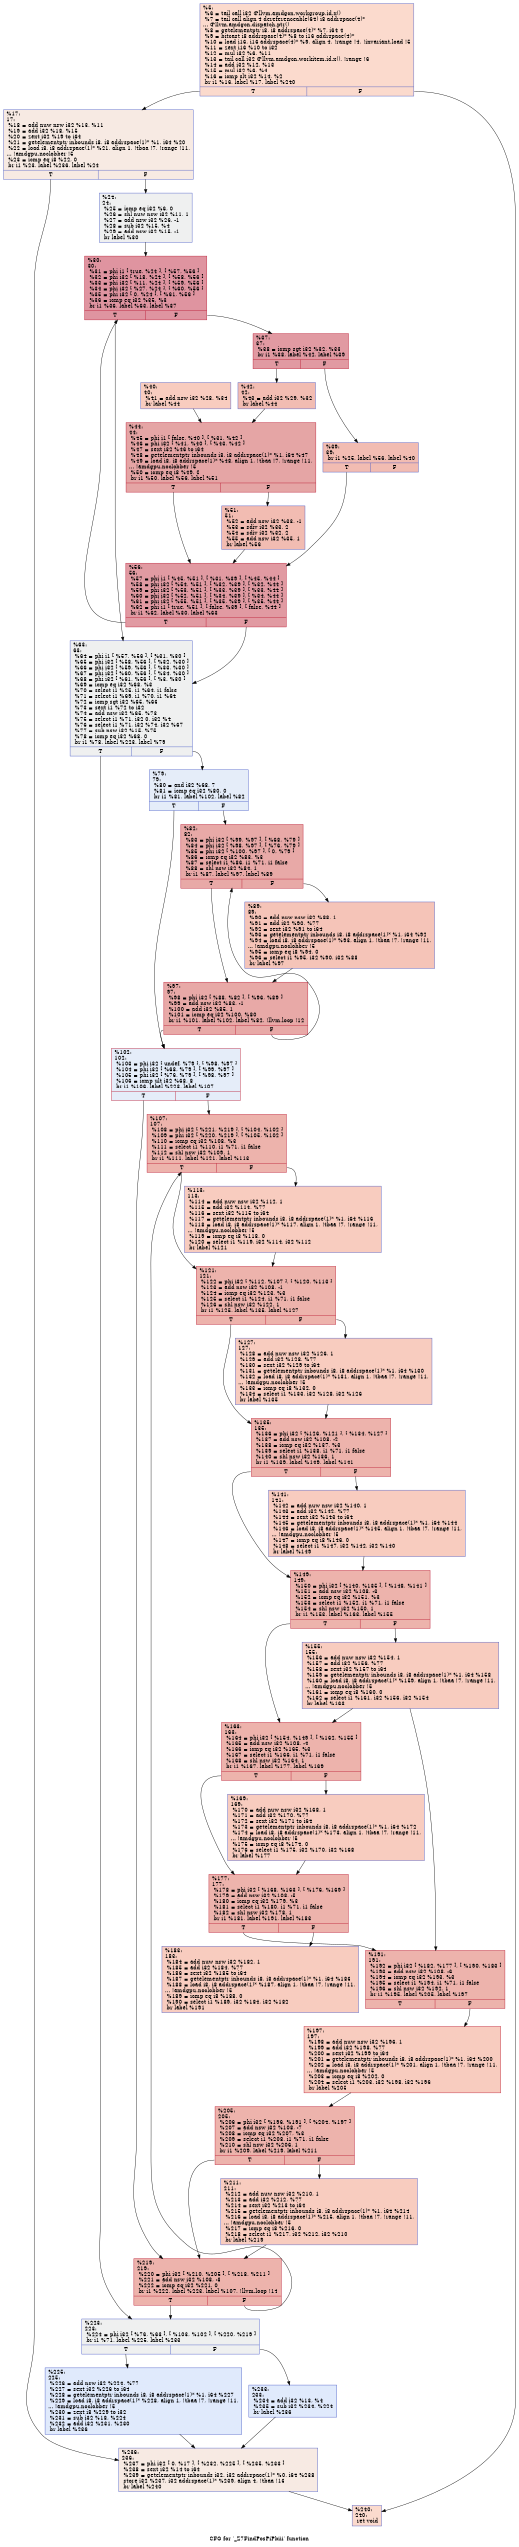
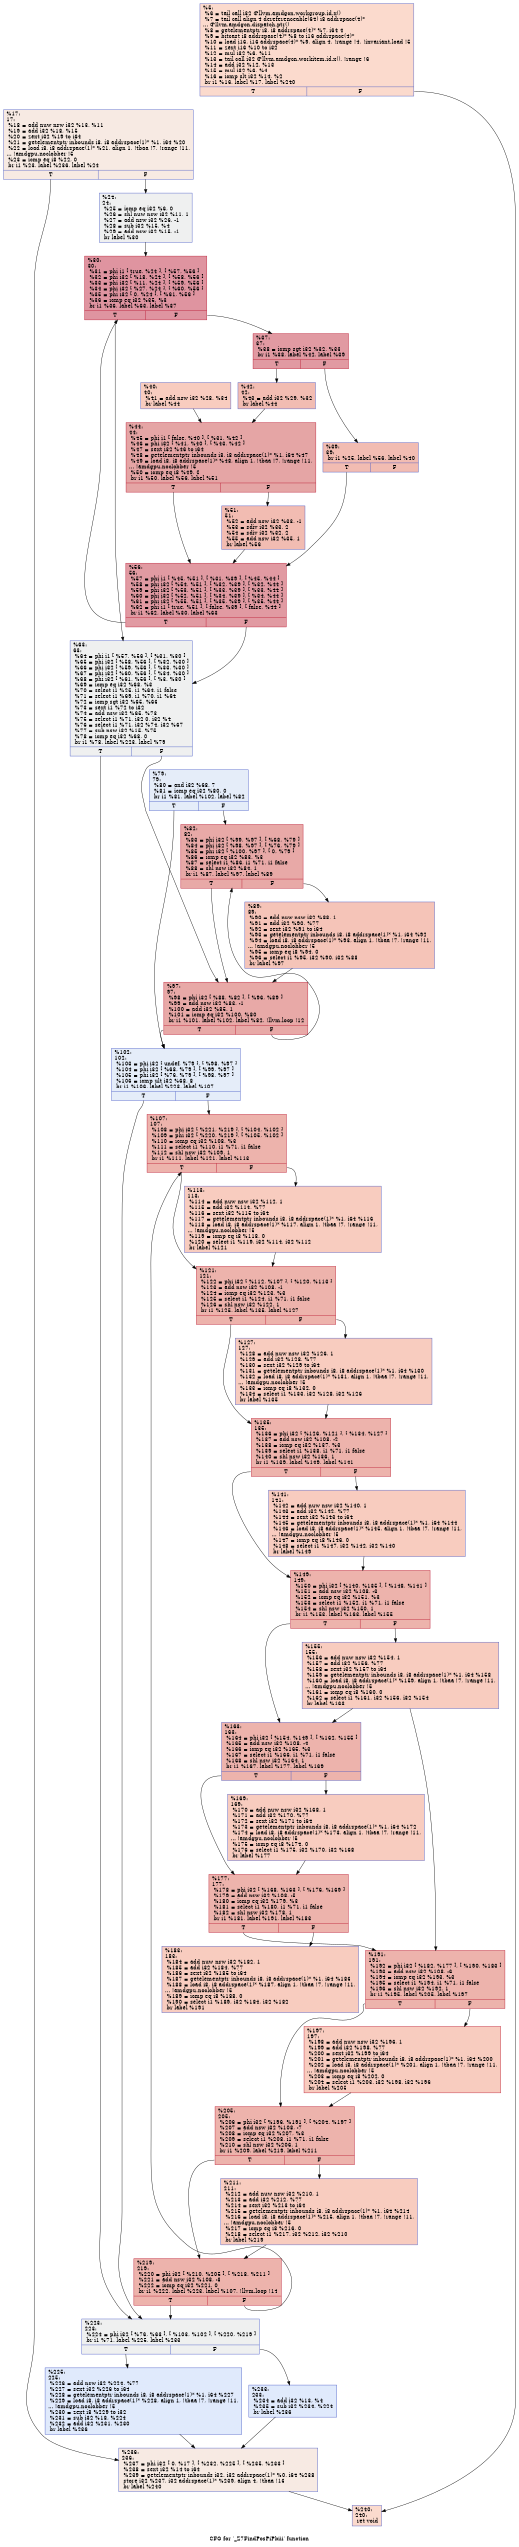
(171, 96) -> none
(200, 756) -> (166, 860)
(176, 1074) -> (176, 1074)
(137, 1682) -> (122, 1710)
(291, 1751) -> (291, 1751)
none -> (299, 2028)
